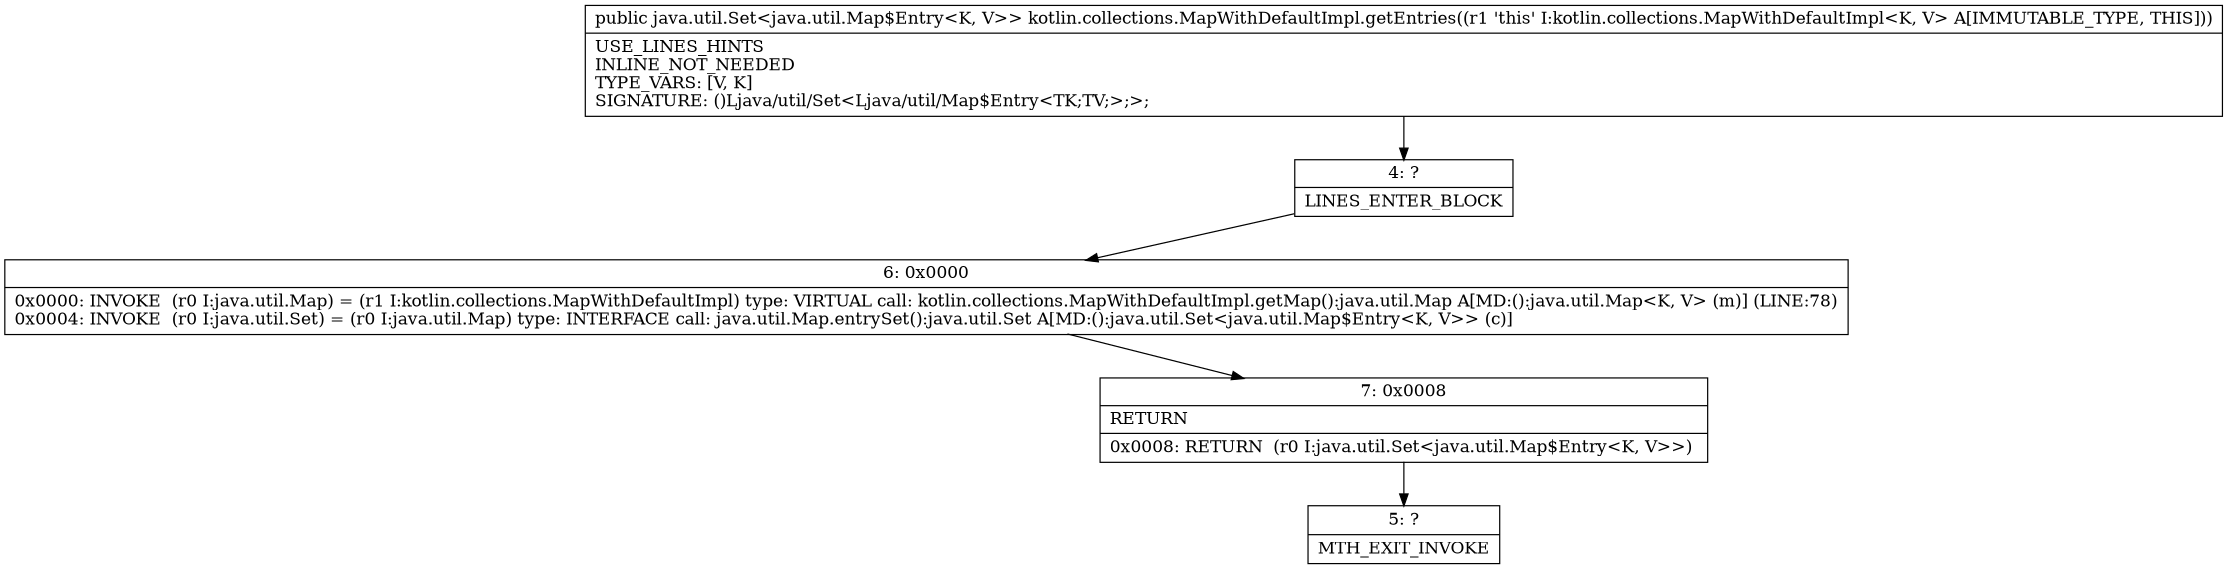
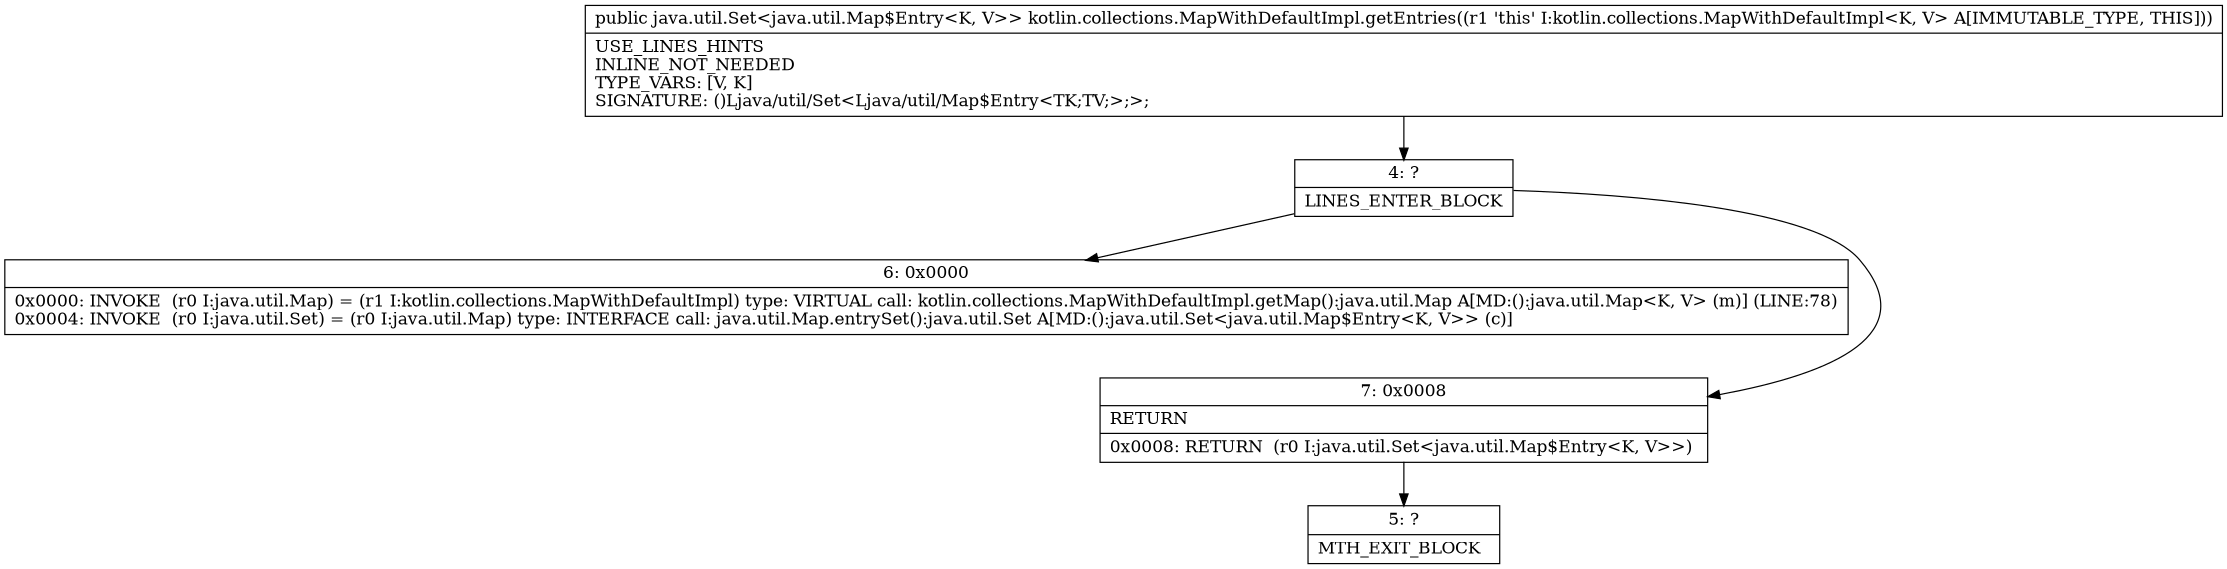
(1150, 355) -> (1812, 231)
(1404, 549) -> (1400, 549)
